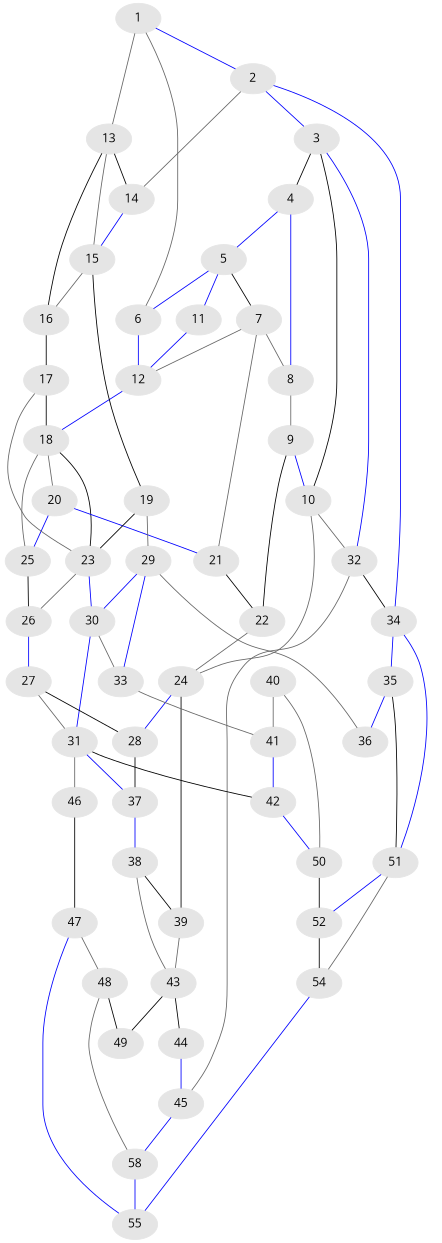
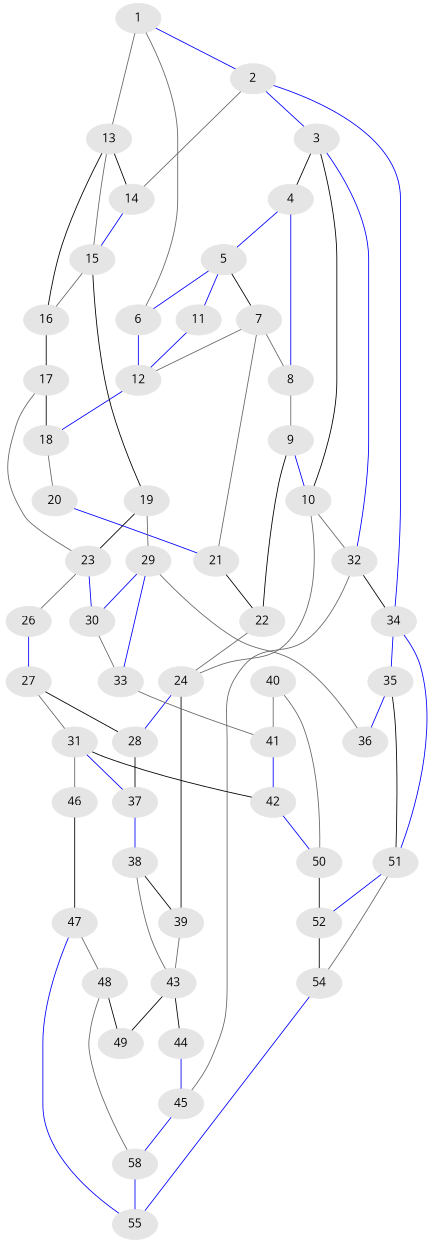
(88, 495) -> none
(28, 561) -> none
(83, 682) -> none
